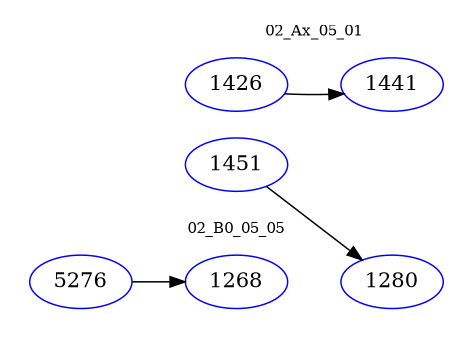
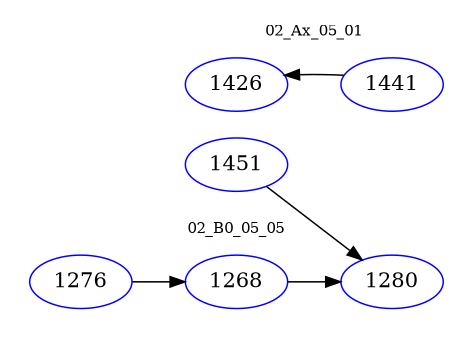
(307, 95) -> (322, 75)
(81, 282) -> (81, 282)
none -> (307, 282)
